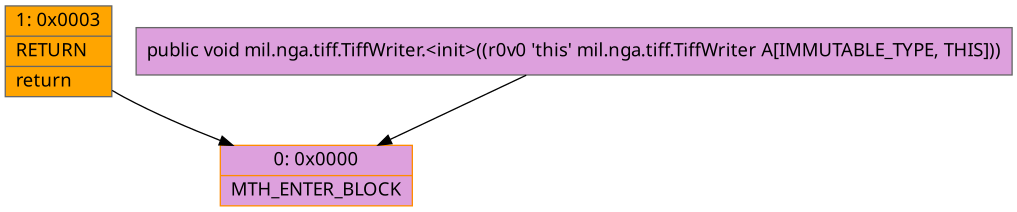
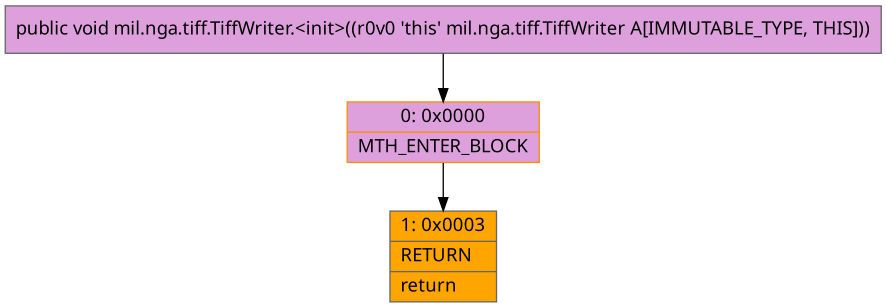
(165, 117) -> (443, 180)
